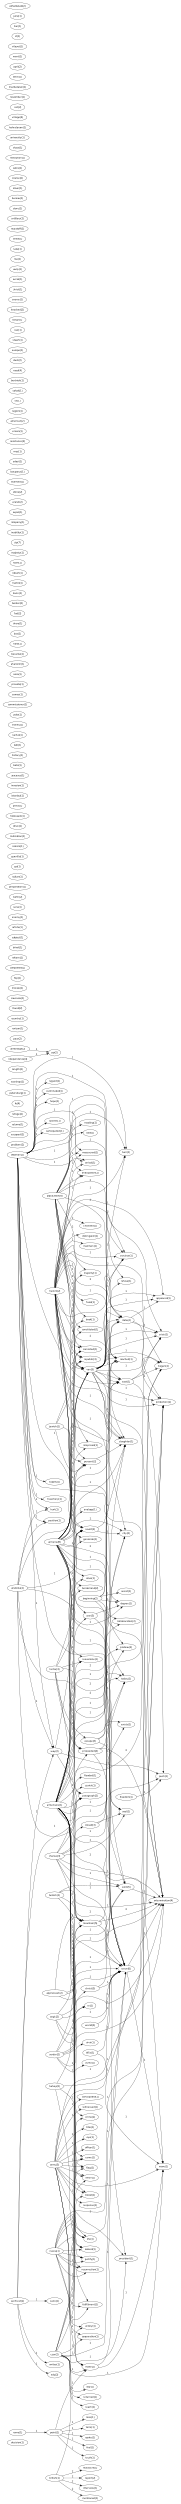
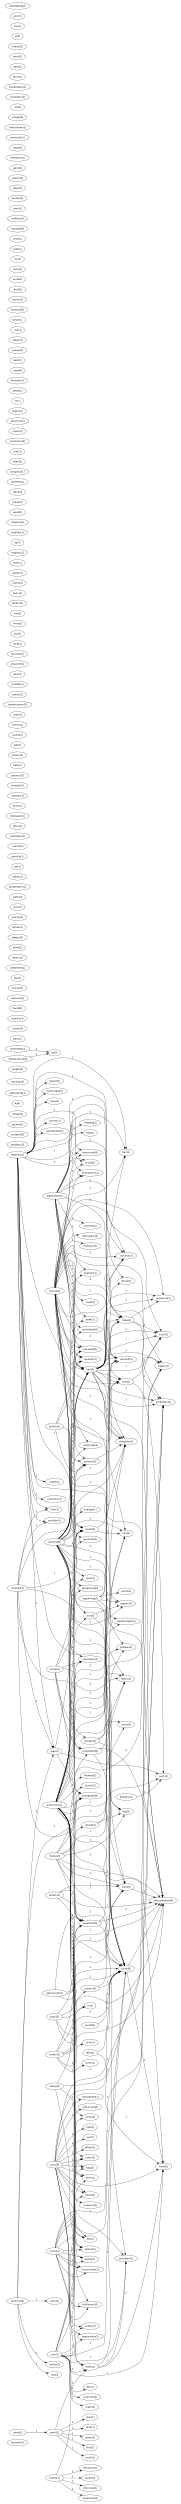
(145, 1374) -> none
(90, 1988) -> (90, 1988)
none -> (121, 2320)
